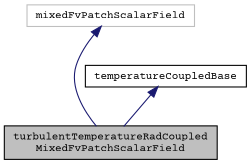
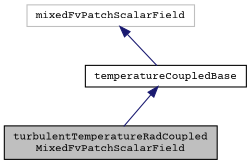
(75, 81) -> (142, 50)
